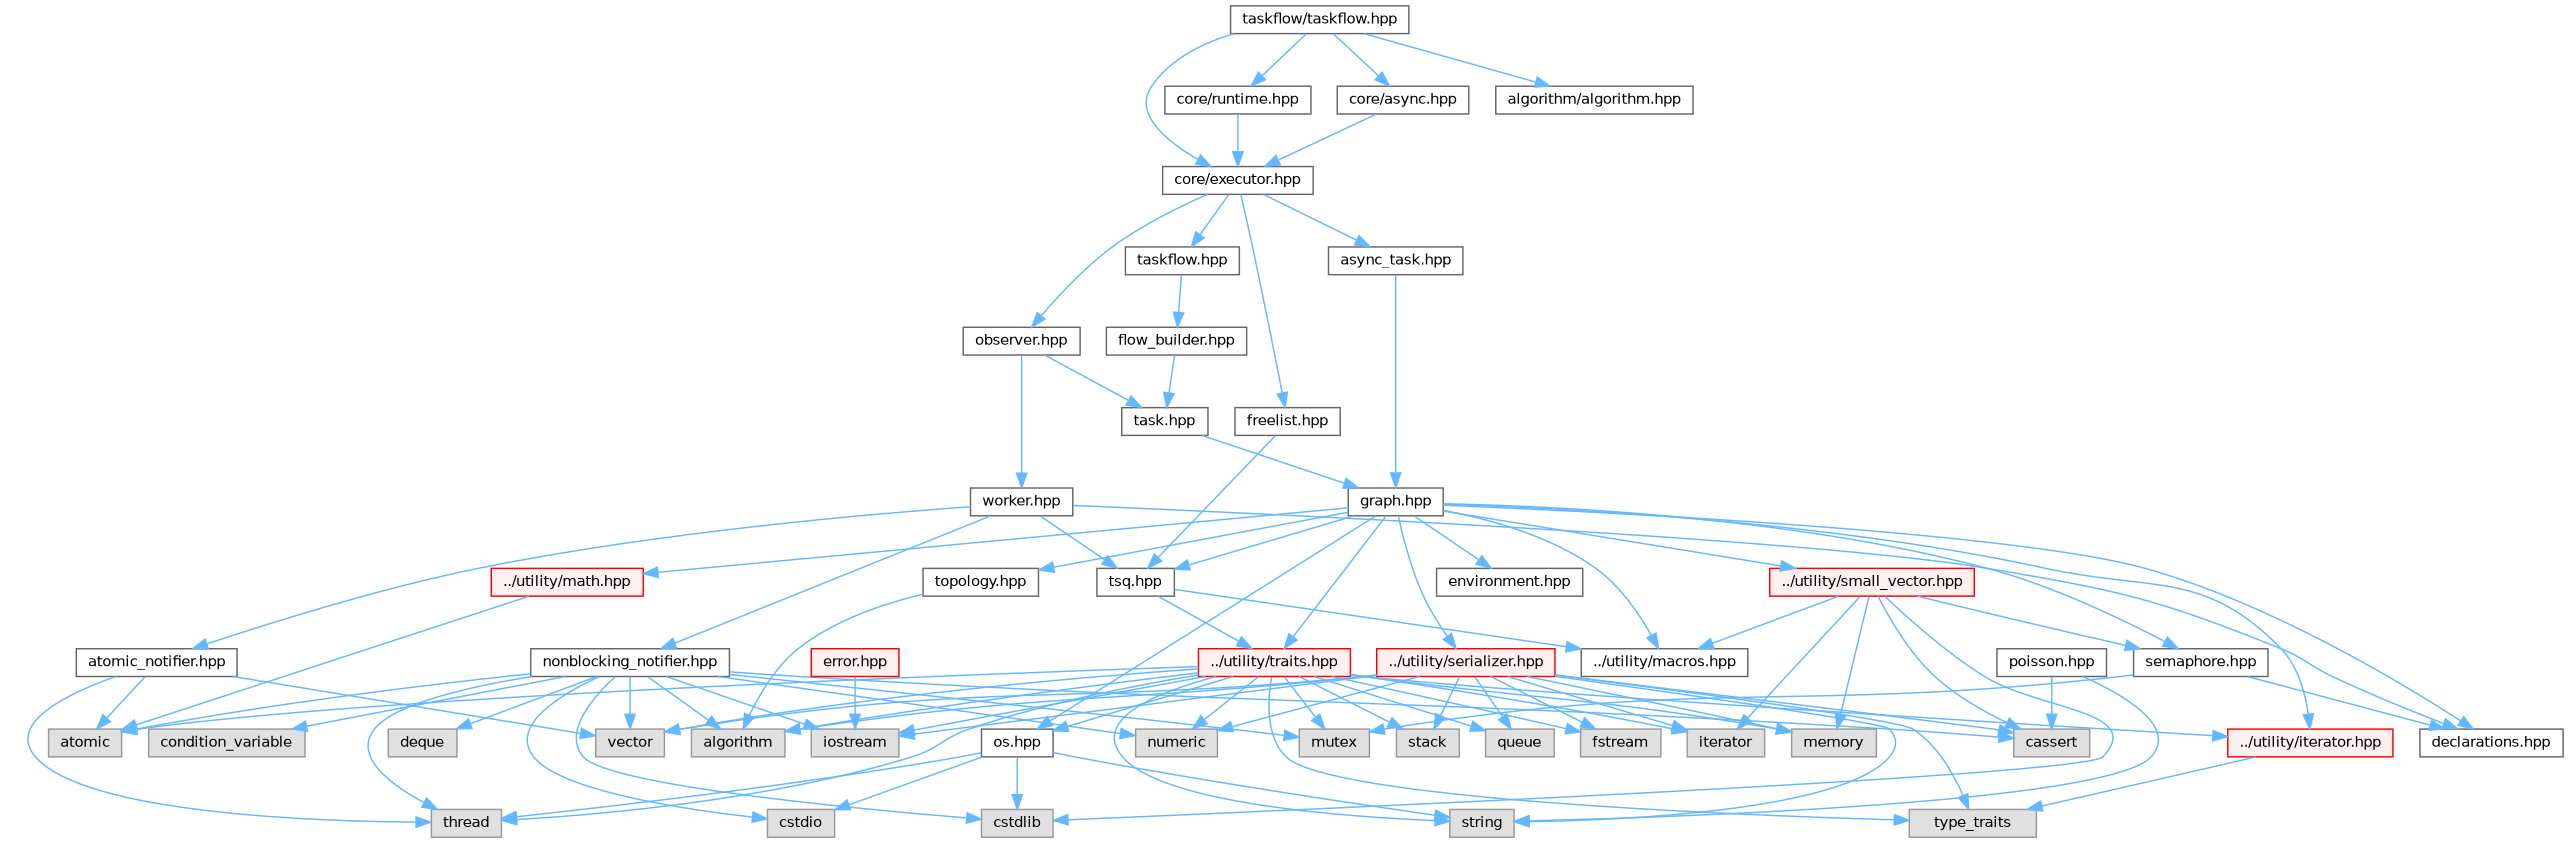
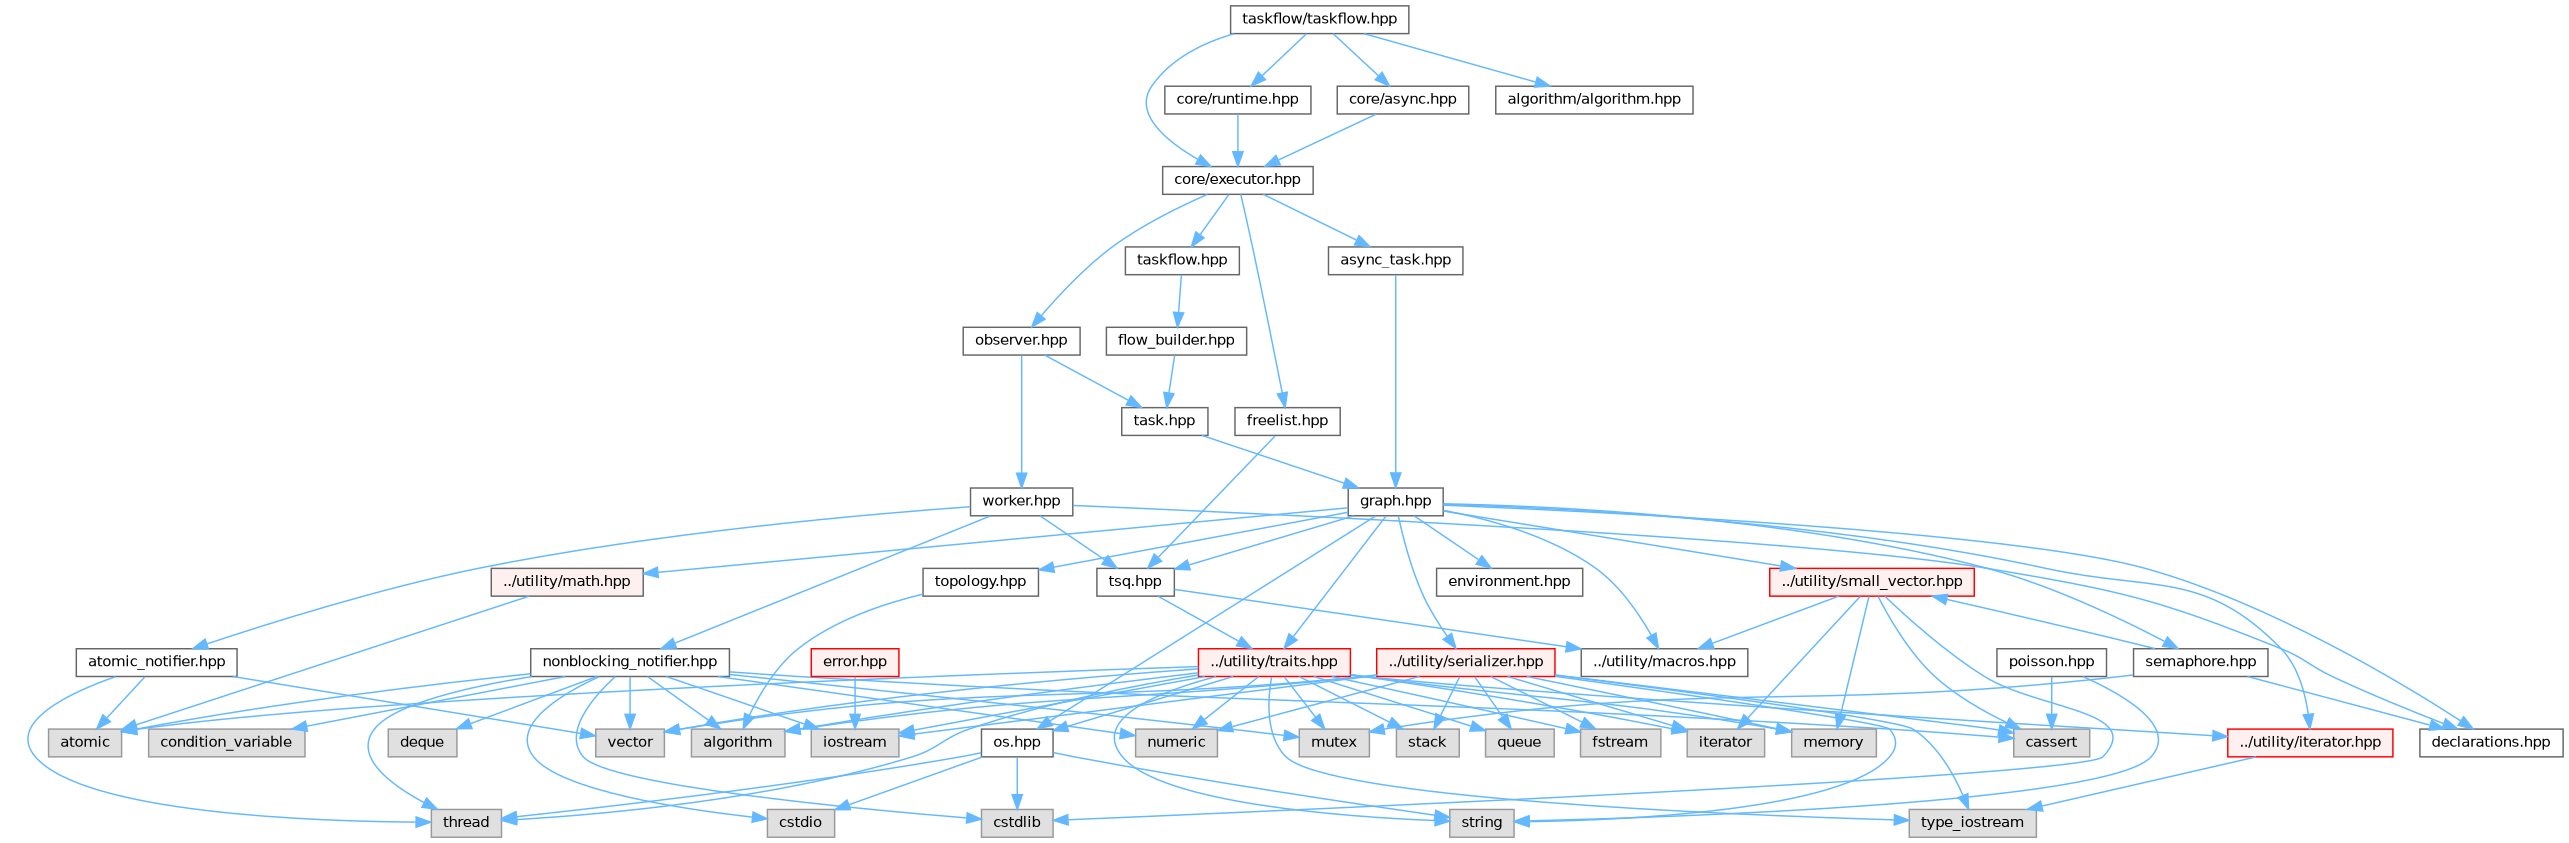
(567, 582) -> (567, 582)
(2021, 621) -> (2051, 624)
(1973, 823) -> (1973, 823)
